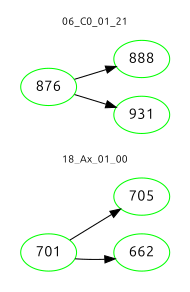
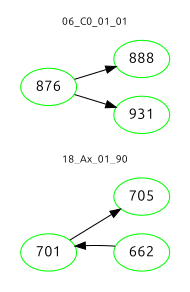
(95, 22) -> (95, 22)
(95, 160) -> (95, 160)
(90, 259) -> (100, 246)
